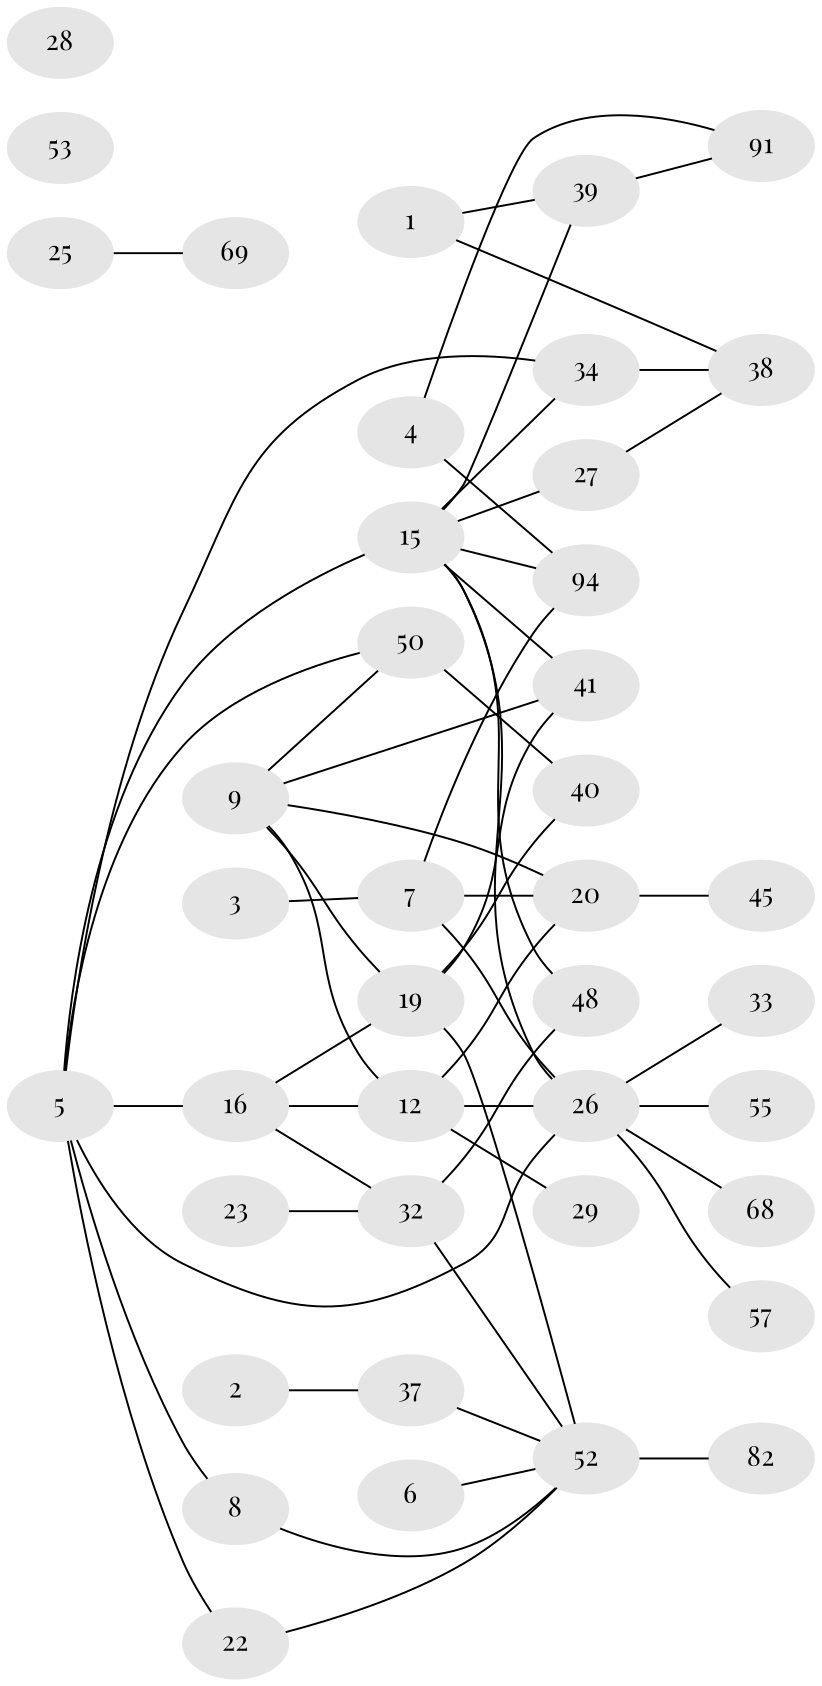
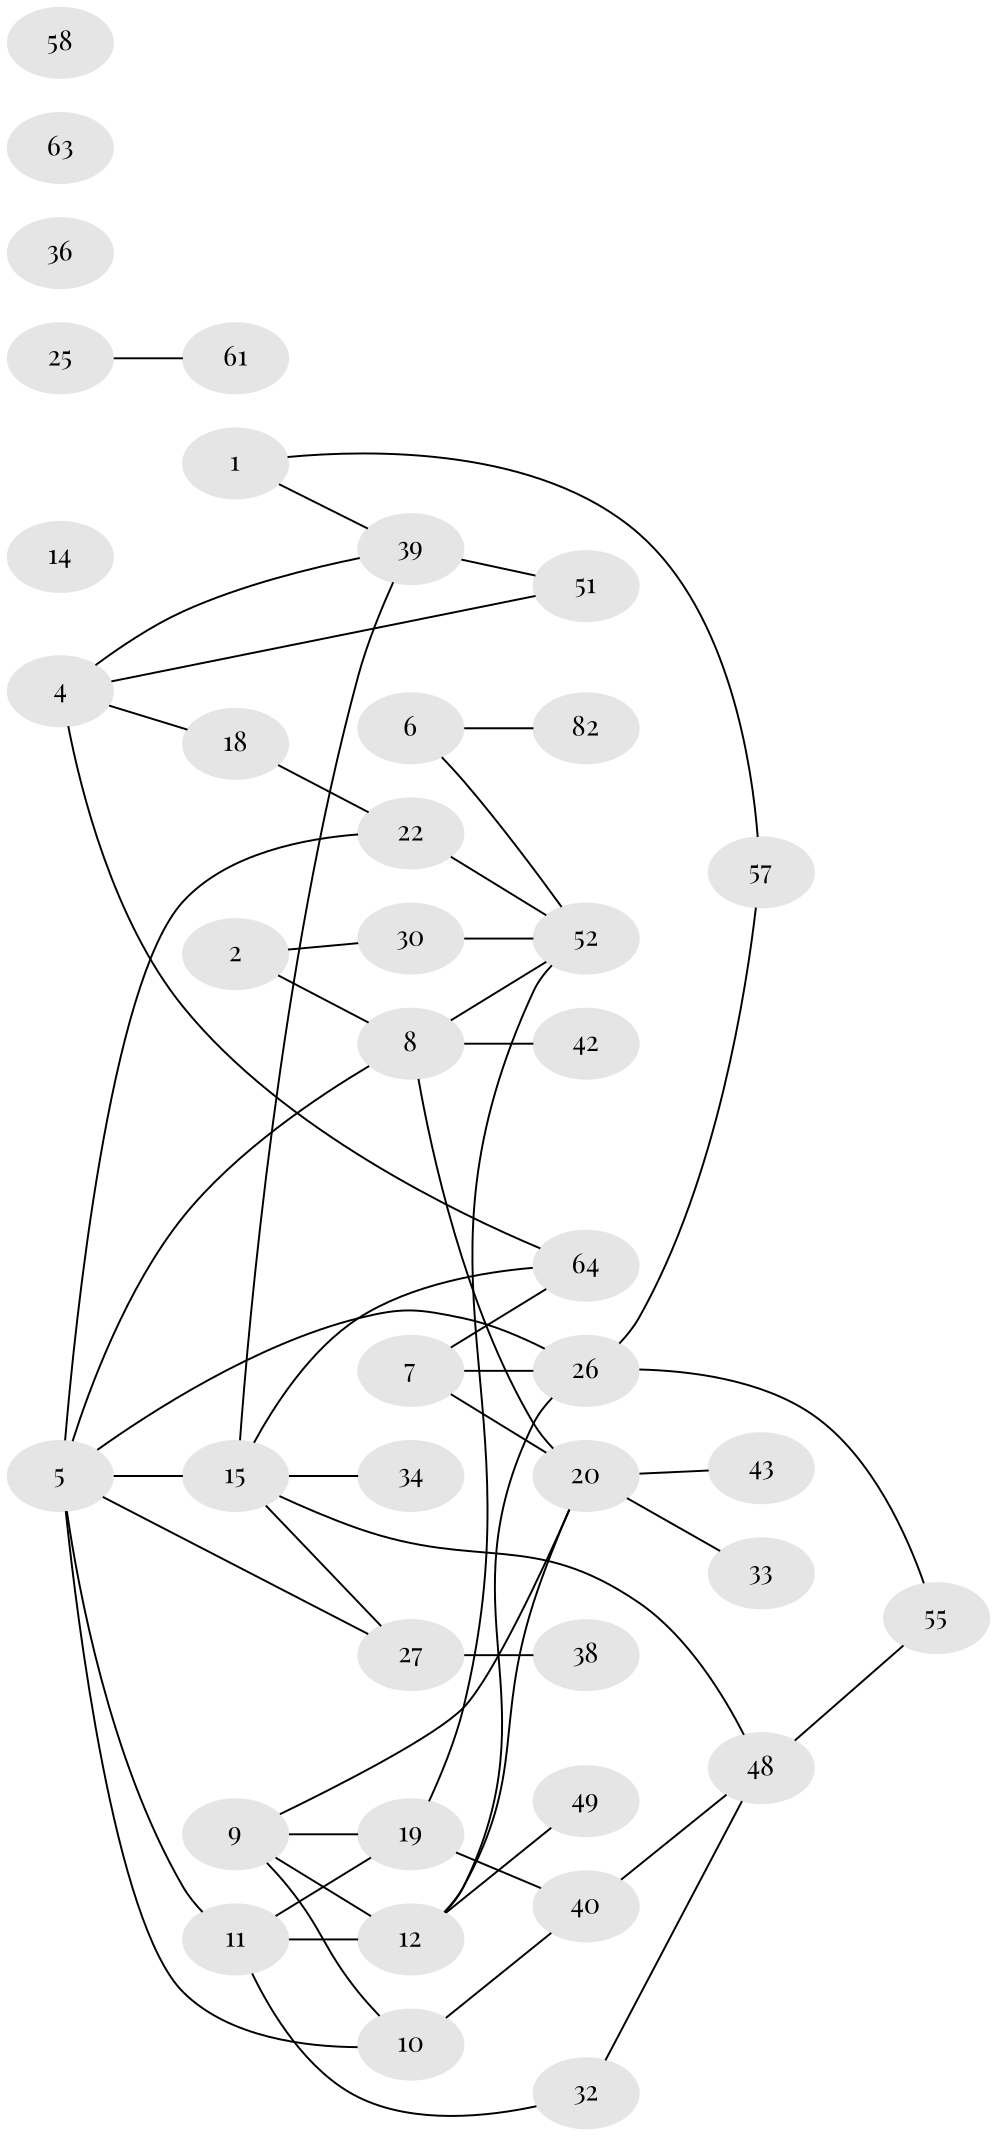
(60, 43) -> (60, 43)
(761, 146) -> (586, 586)
(60, 148) -> (60, 148)
none -> (60, 253)
(236, 253) -> (236, 358)
(587, 295) -> (624, 523)
(674, 370) -> none
none -> (60, 557)
(586, 580) -> (586, 1266)
none -> (221, 596)
(184, 610) -> (235, 1565)
(411, 643) -> (411, 2045)
(586, 685) -> none
none -> (236, 744)
(761, 896) -> (761, 1468)
(236, 904) -> none
(497, 929) -> none
none -> (323, 999)
none -> (586, 1044)
(674, 1053) -> (674, 1525)
(236, 1106) -> (236, 1939)
(236, 1211) -> none
(586, 1211) -> (586, 1801)
(761, 1211) -> none
none -> (461, 1252)
(498, 1335) -> none
(411, 1390) -> (411, 939)
(674, 1458) -> (499, 728)
none -> (849, 1693)
none -> (674, 1837)
